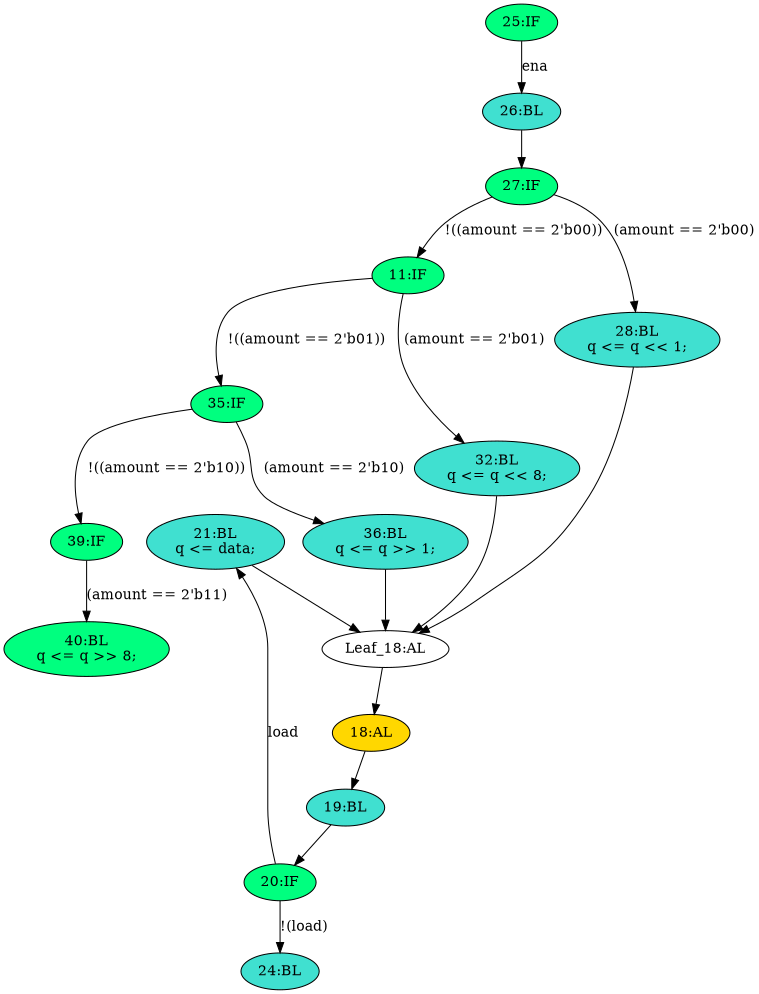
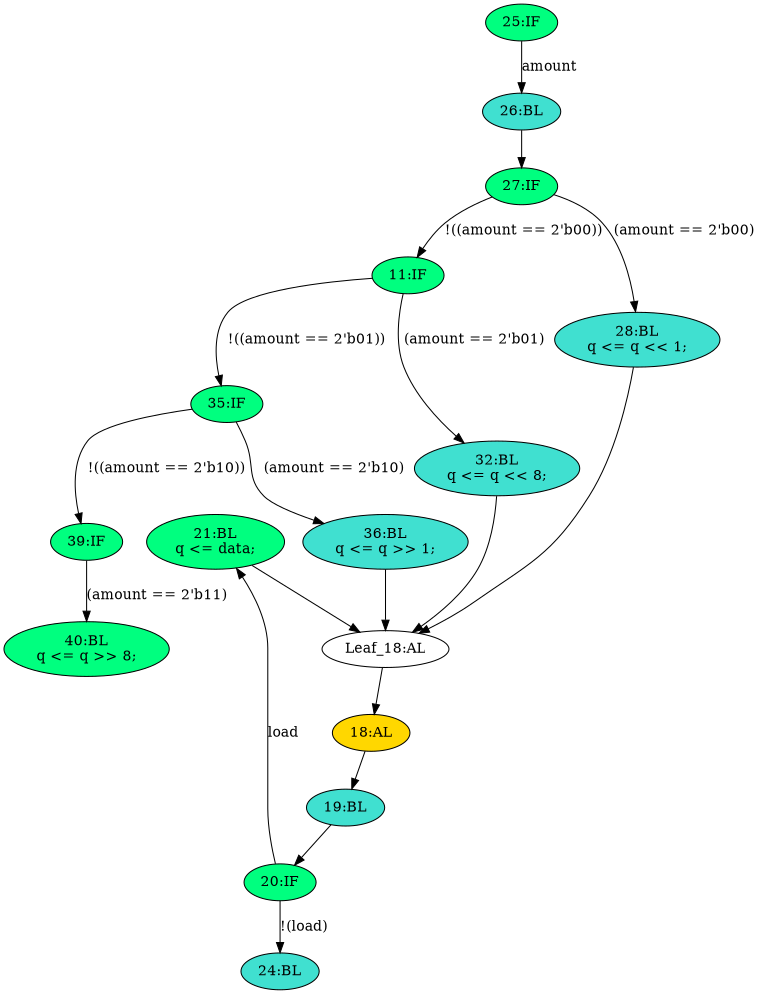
(535, 67) -> (550, 67)
(216, 542) -> (216, 542)
